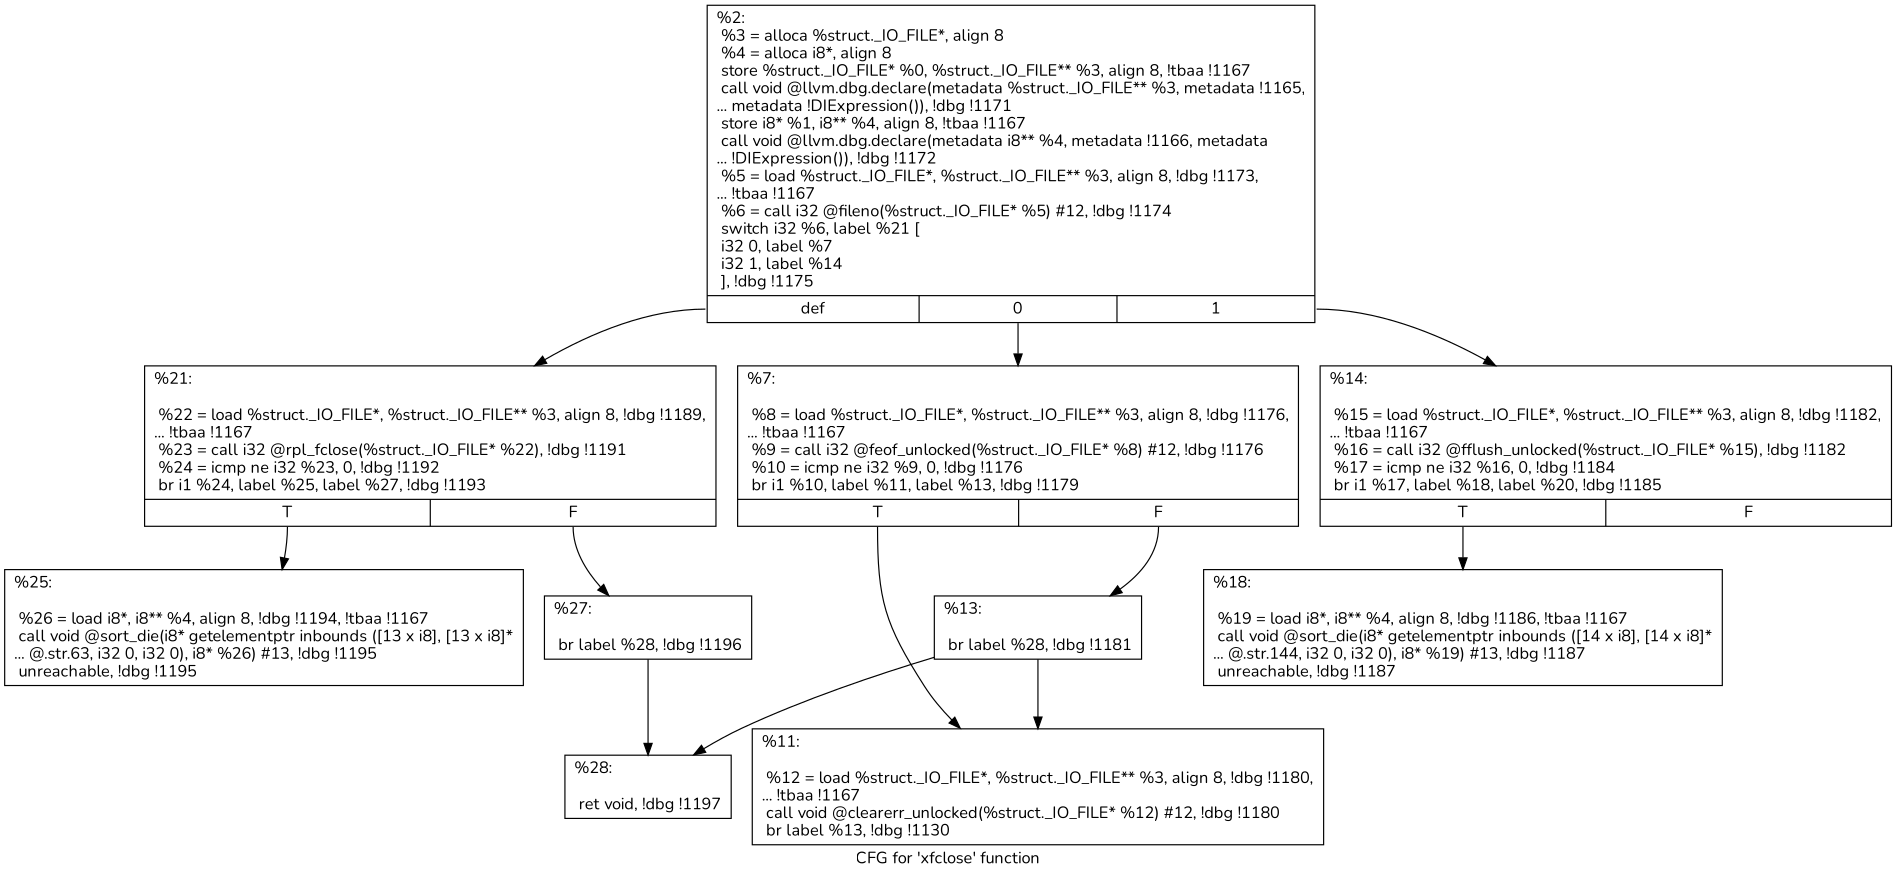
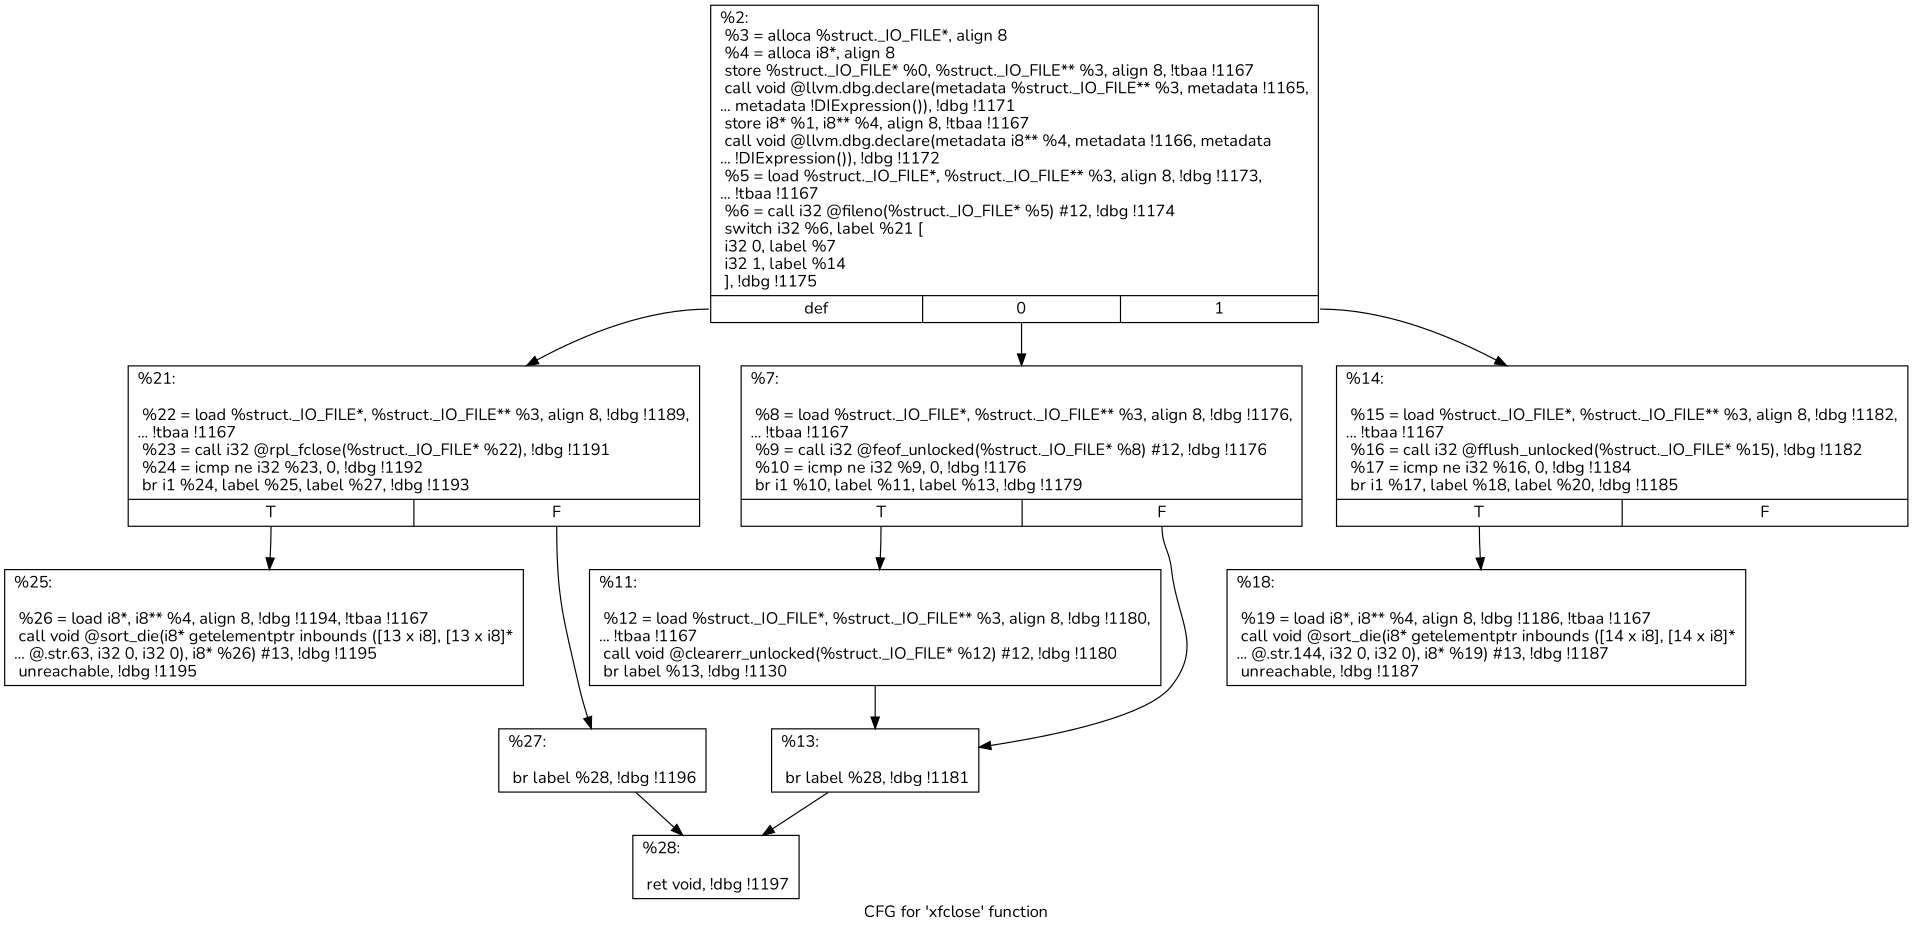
(1038, 688) -> (875, 701)
